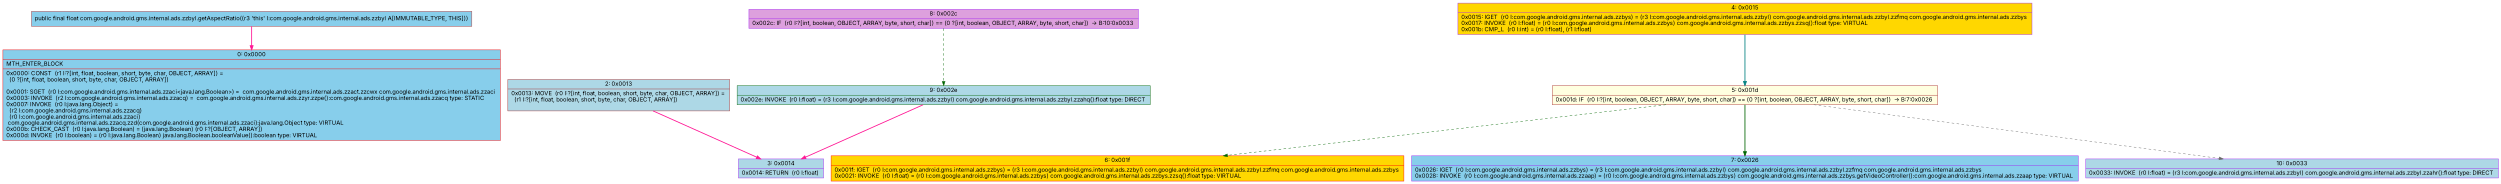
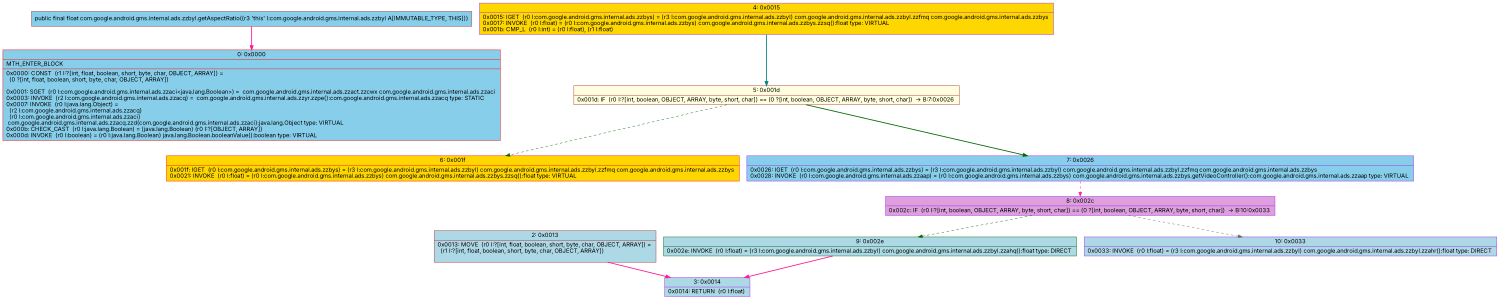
(2016, 132) -> (1183, 226)
none -> (1080, 187)
